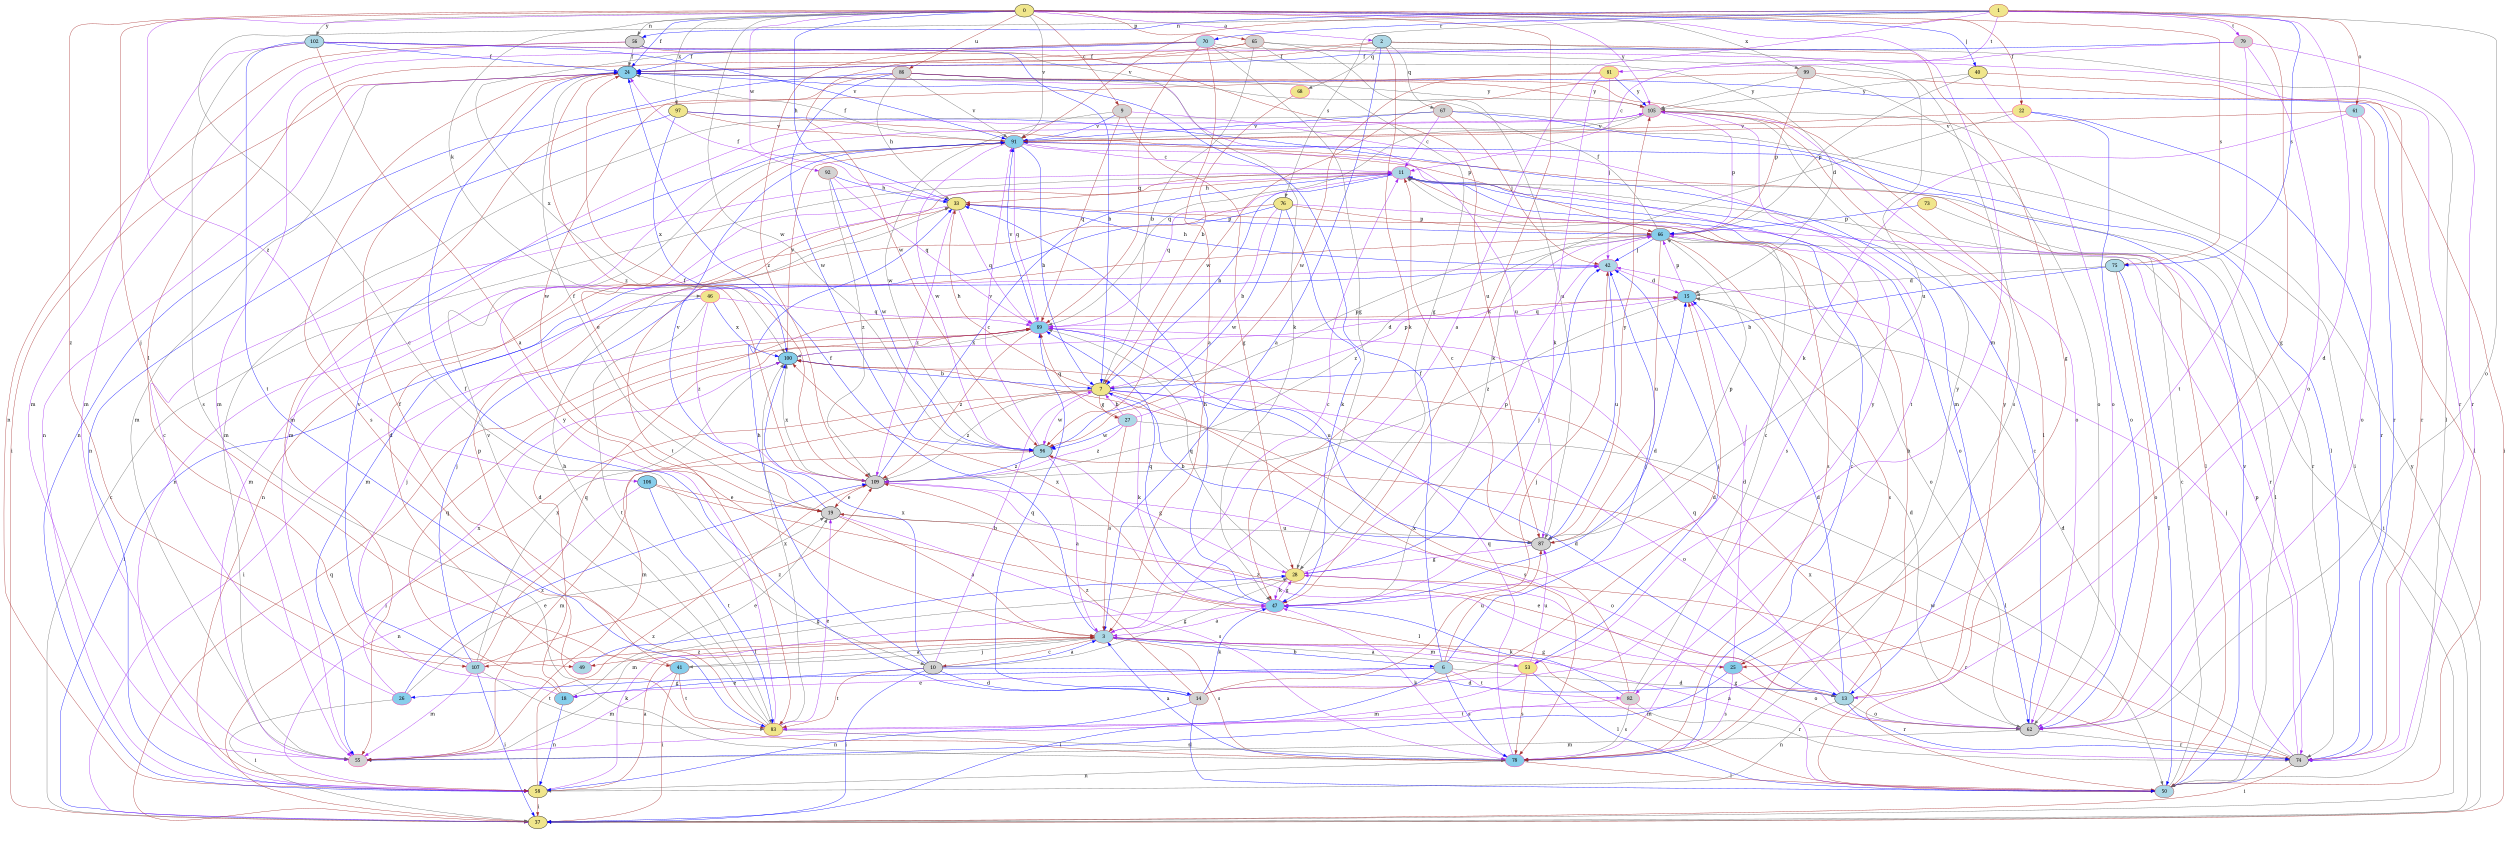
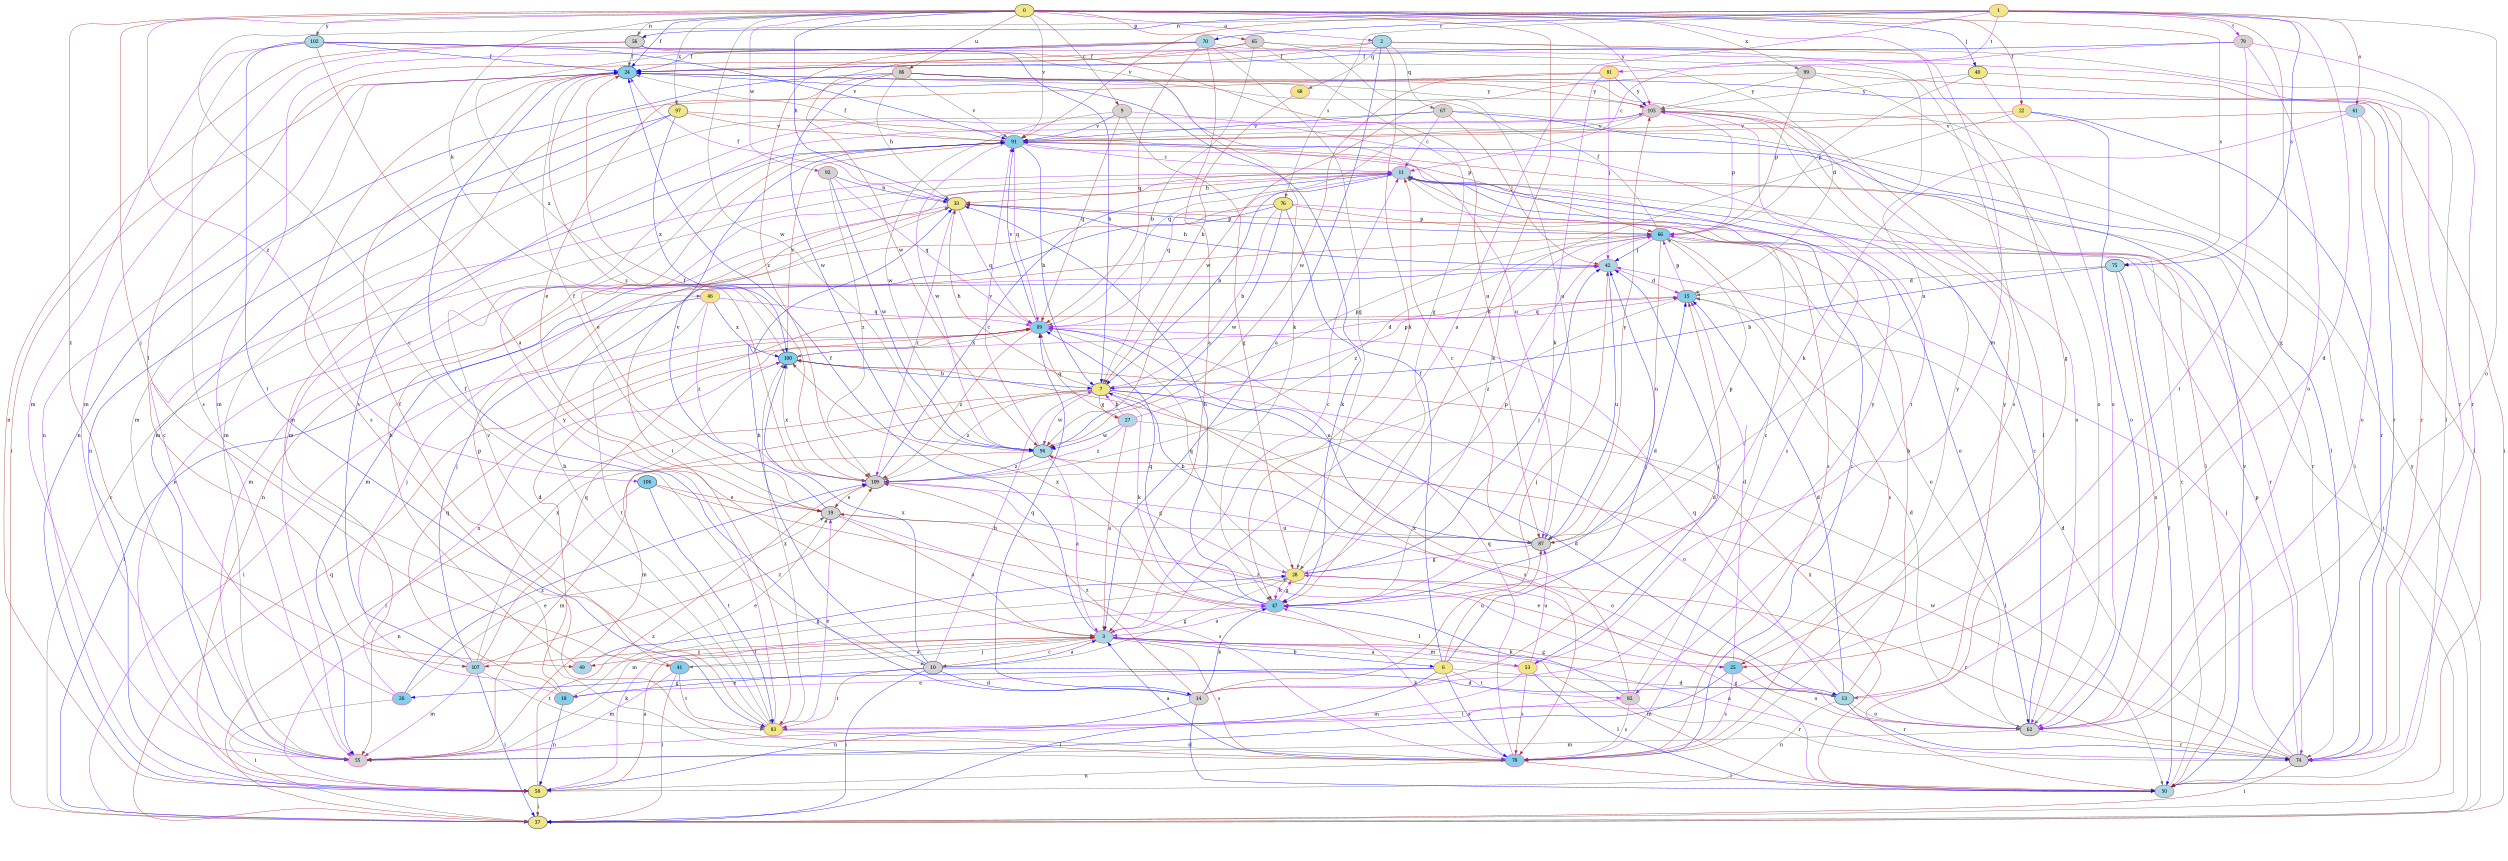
(1584, 180) -> (241, 349)
(1927, 204) -> none
(547, 296) -> (547, 296)
(391, 436) -> (391, 436)
(1443, 668) -> (1443, 668)
